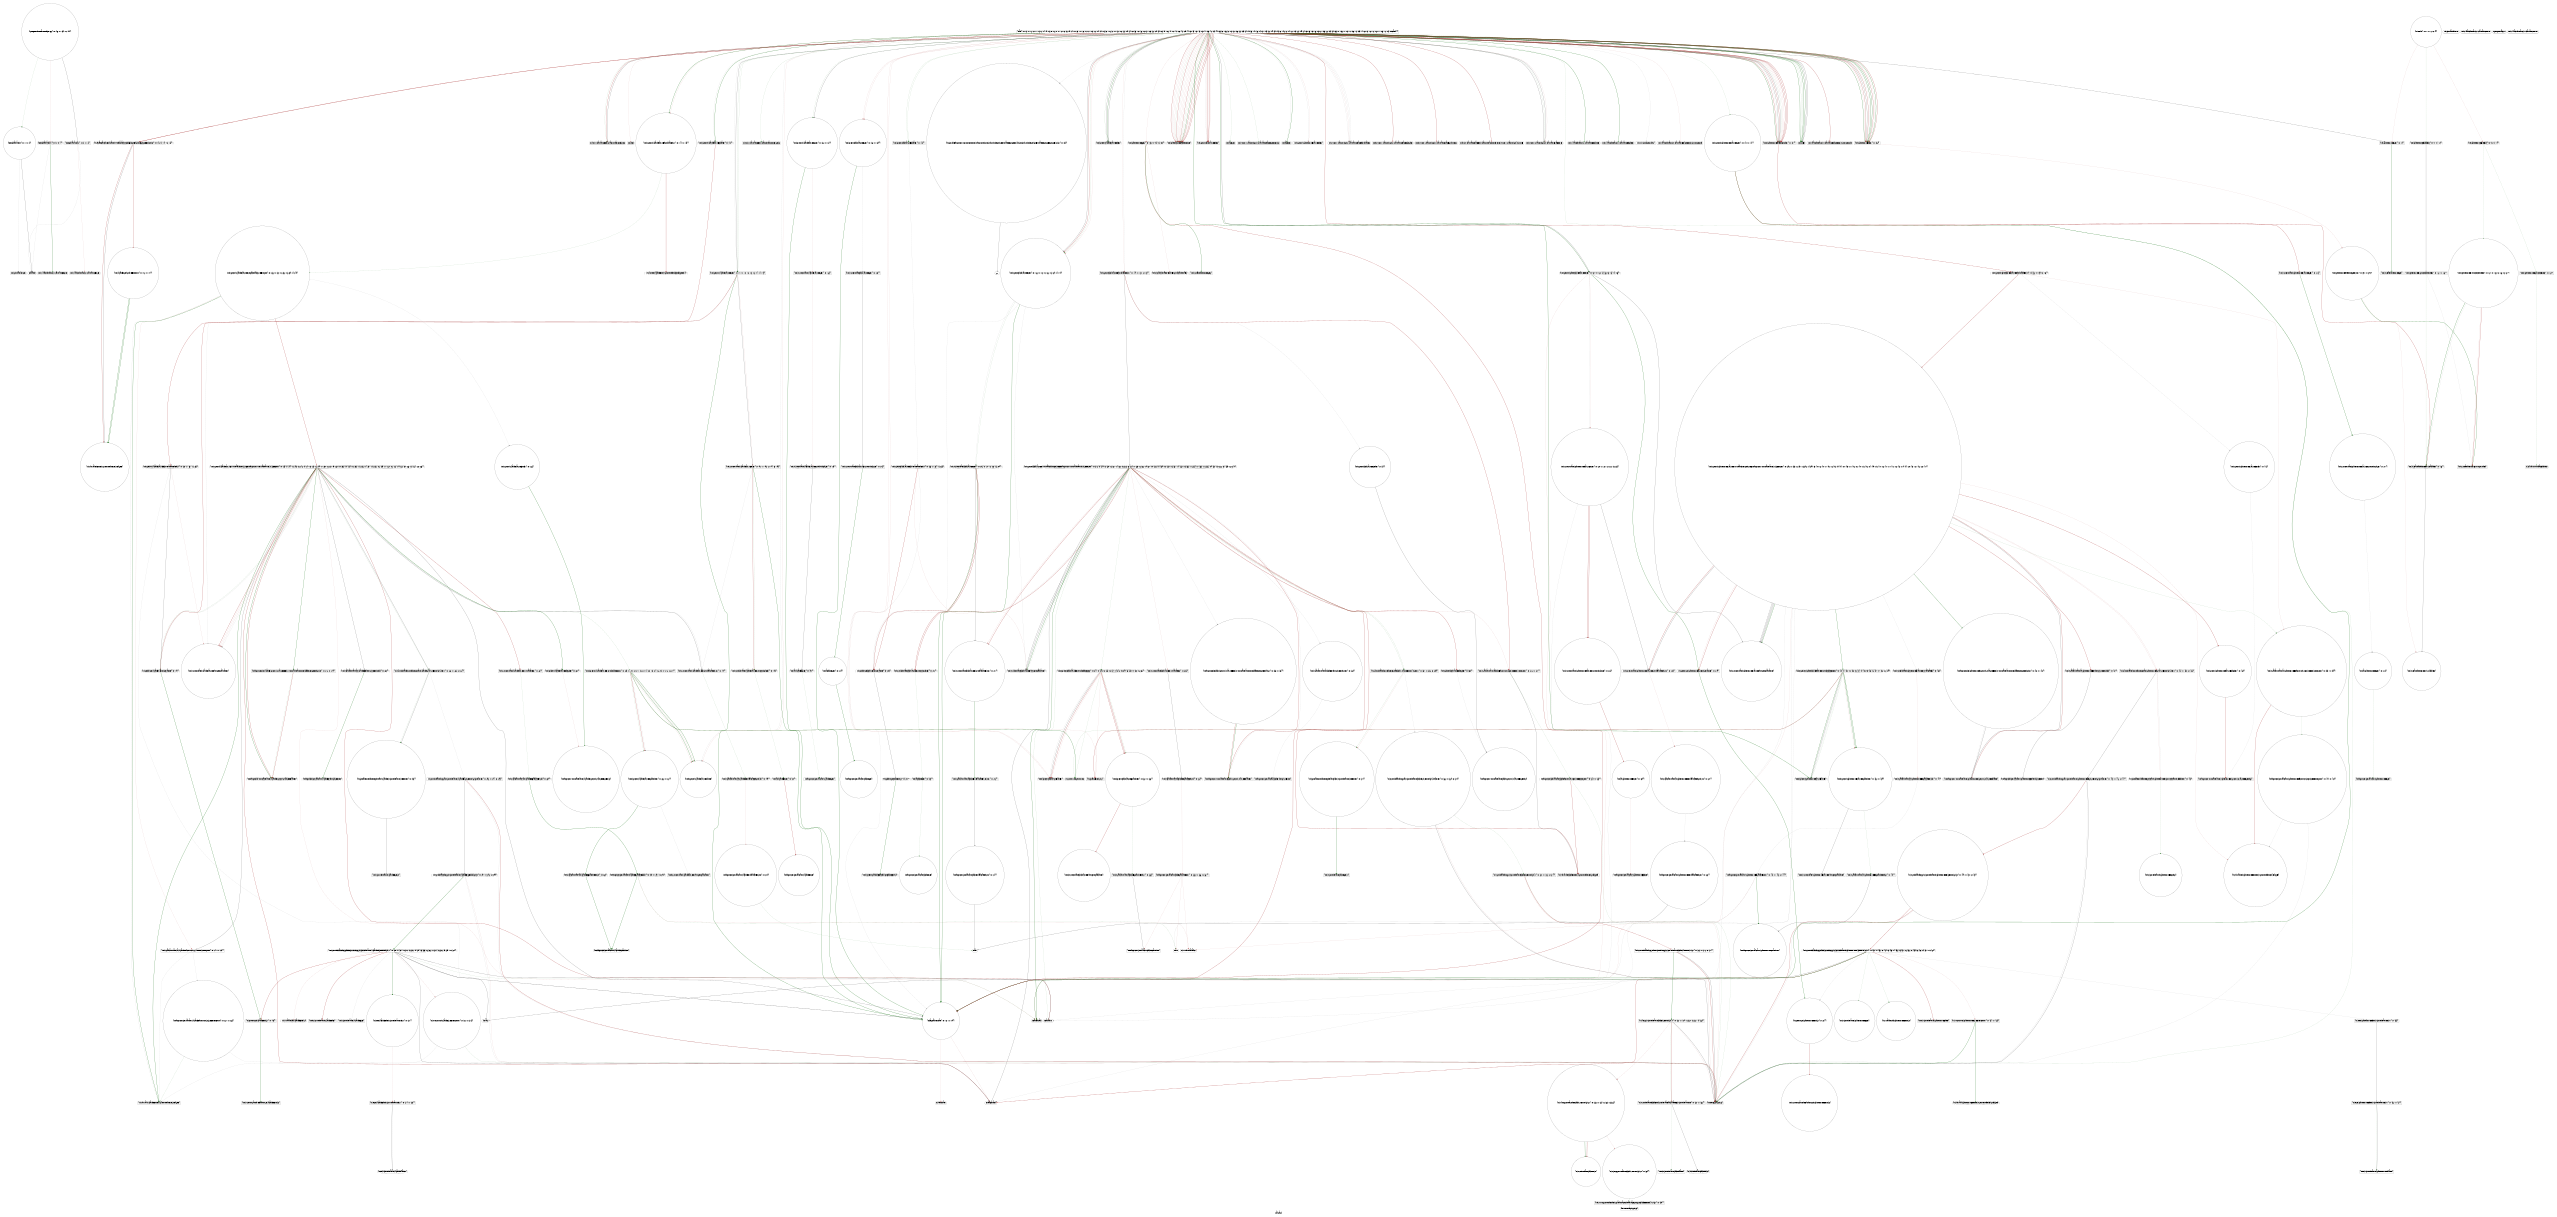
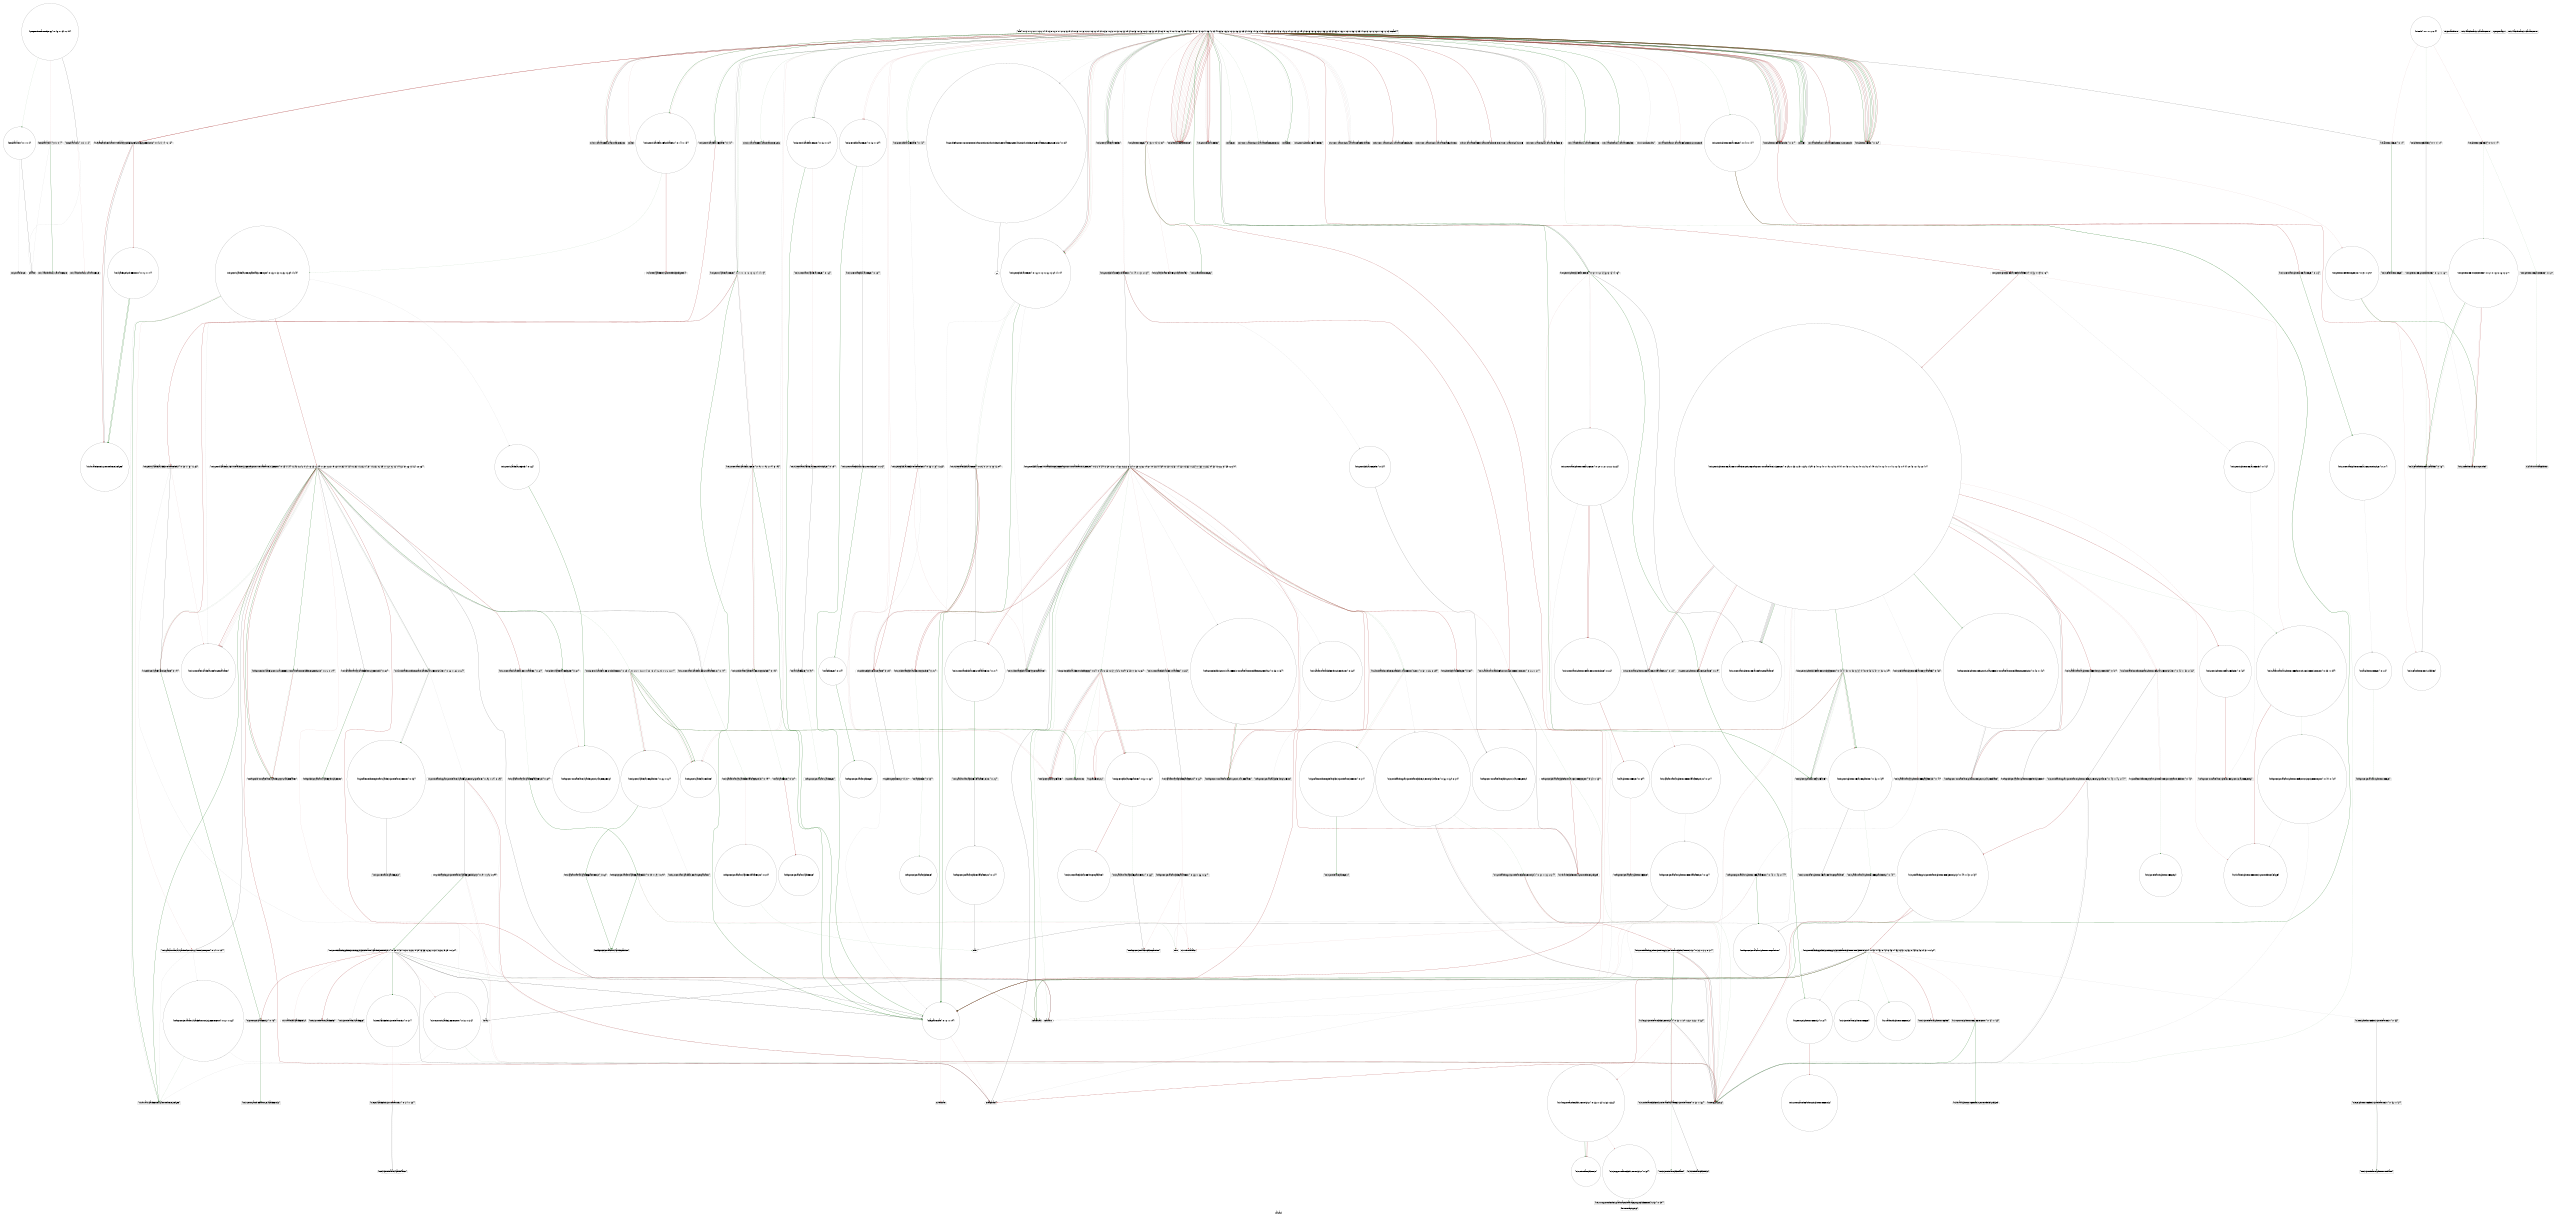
(880, 875) -> none
